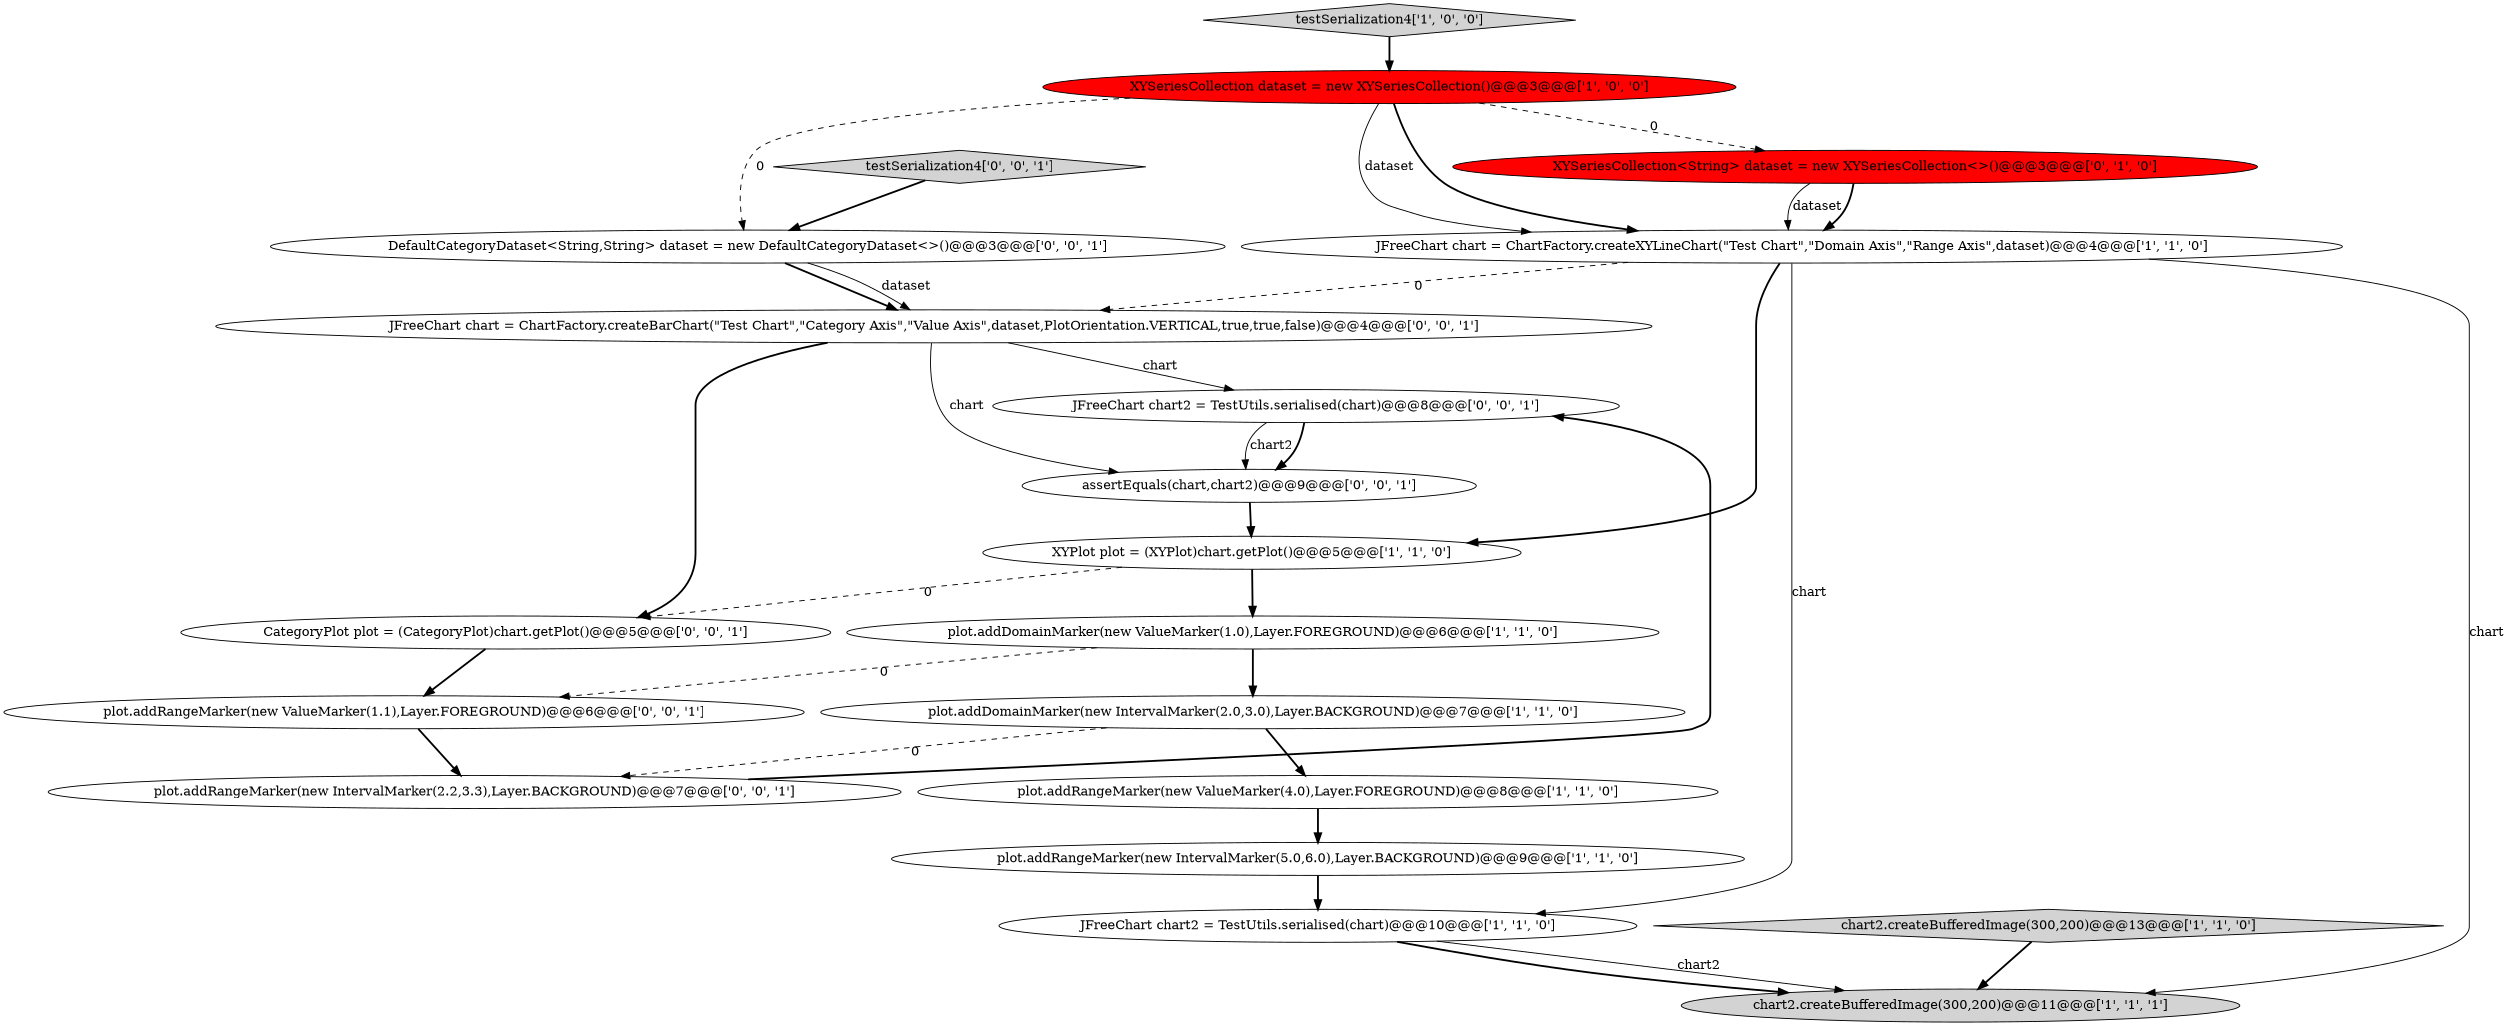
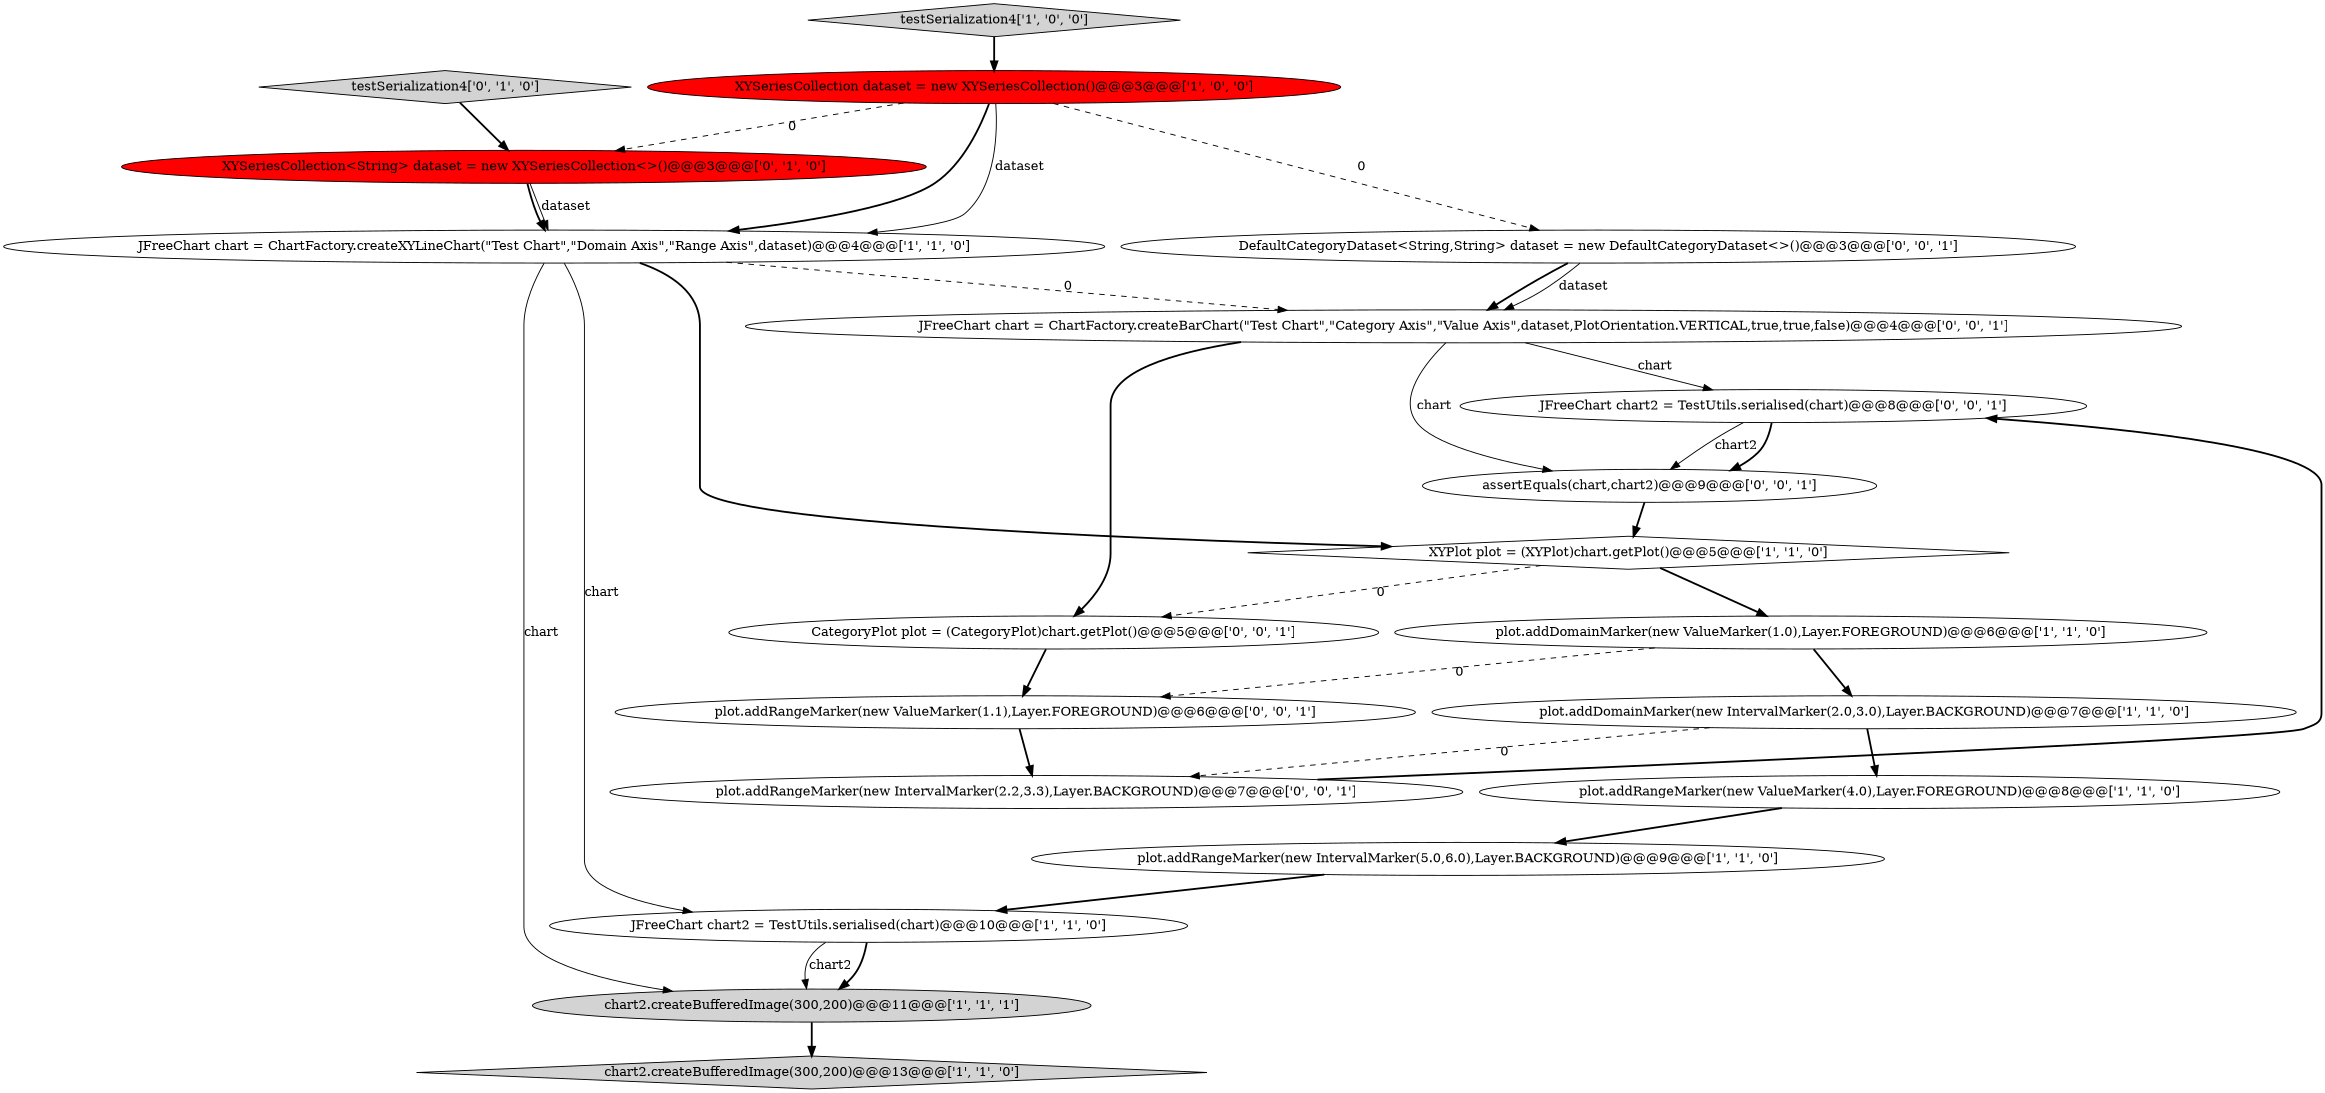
none -> (445, 87)
(960, 167) -> none
(1252, 553) -> (1628, 553)
(2008, 962) -> (812, 1035)
